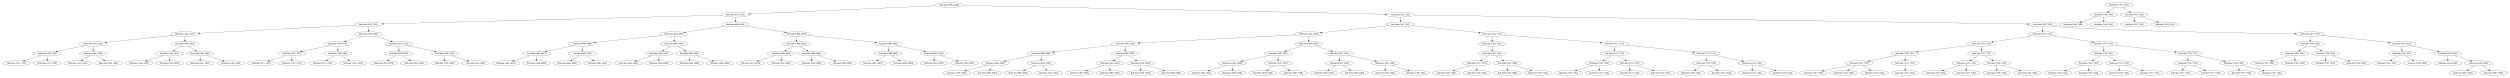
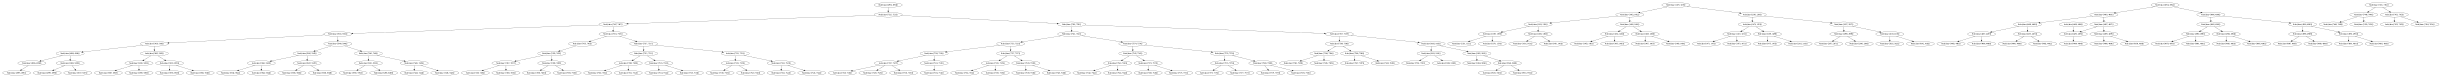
(735, 15) -> none
(659, 58) -> (2073, 29)
(988, 73) -> none
